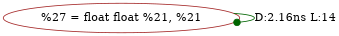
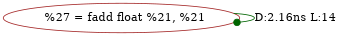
(121, 18) -> (121, 18)
